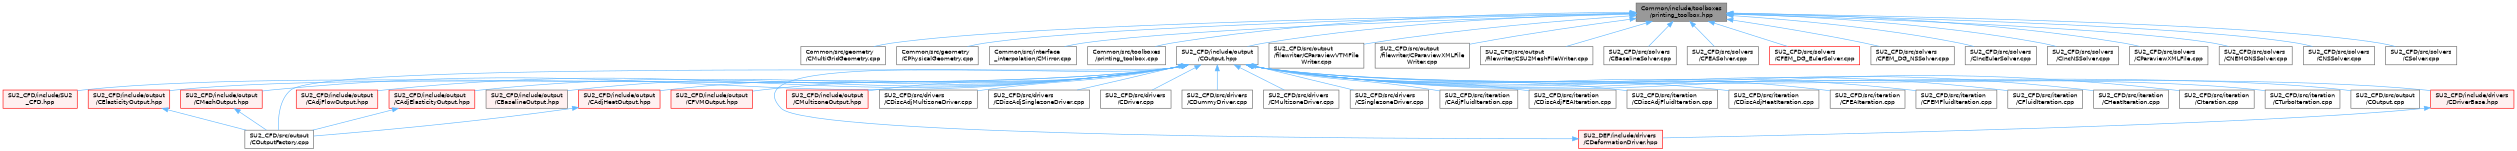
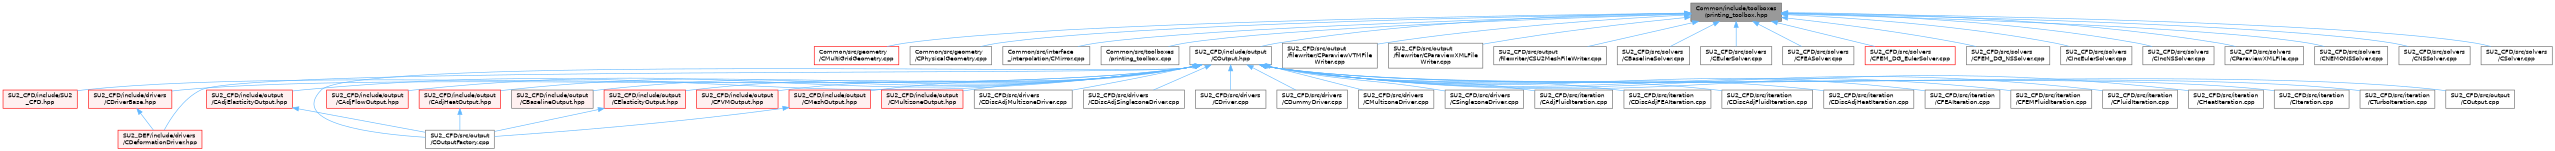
(843, 56) -> (857, 56)
none -> (1736, 56)
(959, 129) -> (670, 73)
